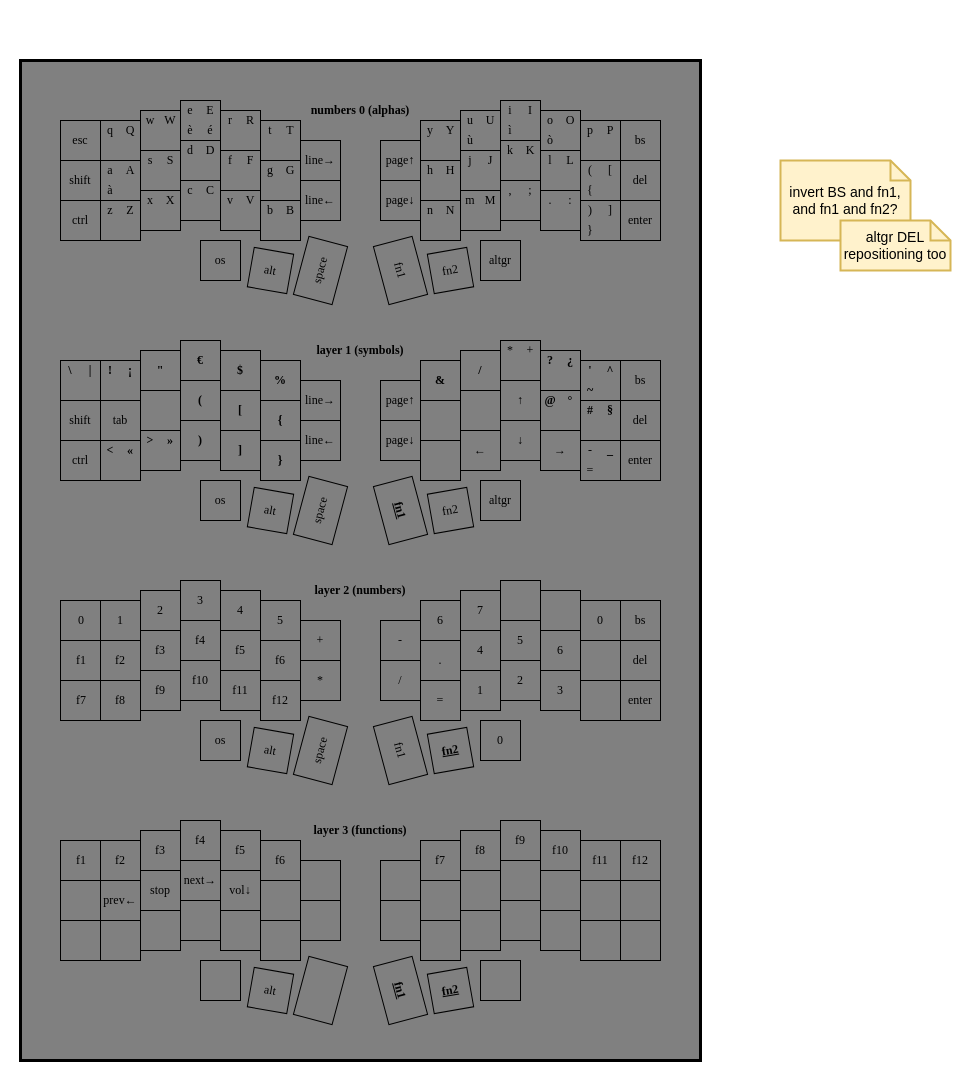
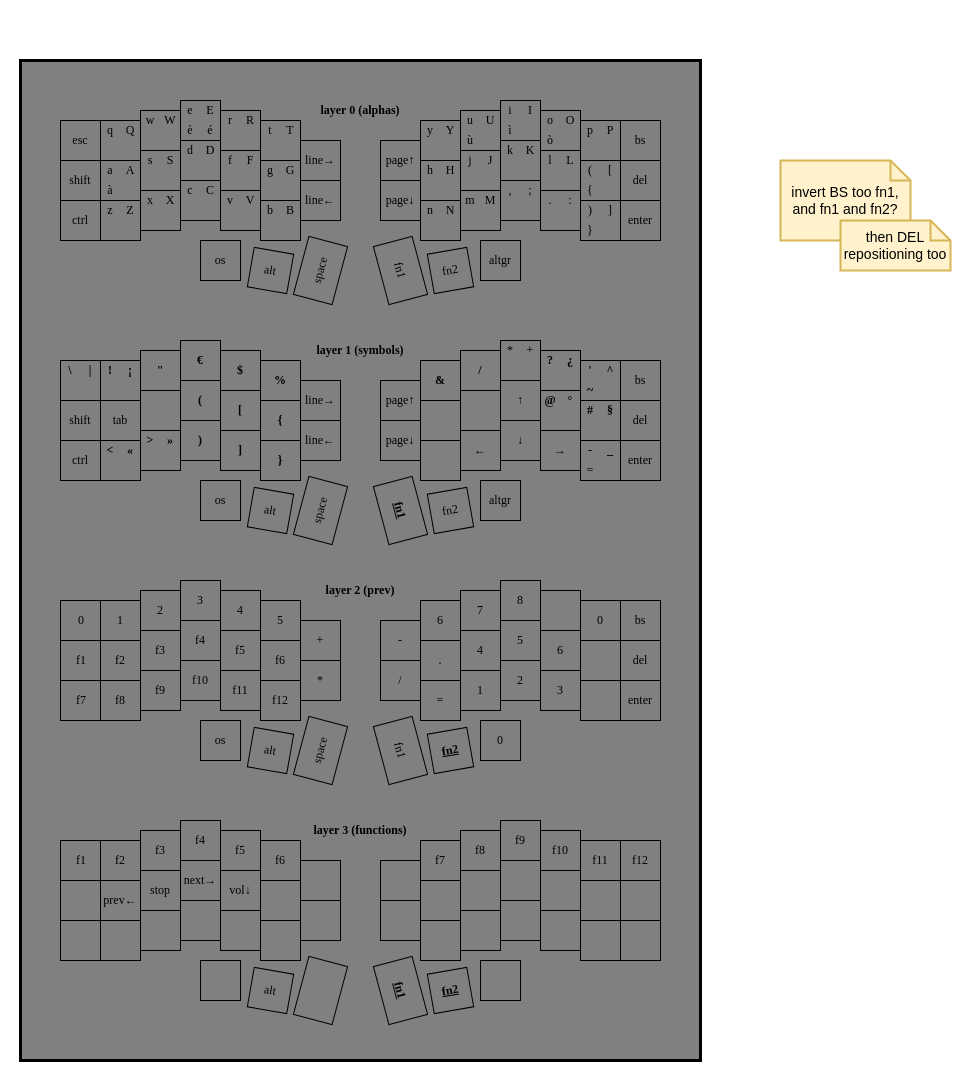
(361, 111) -> (361, 111)
(846, 201) -> (846, 201)
(896, 246) -> (896, 246)
(361, 591) -> (361, 591)
none -> (521, 601)
